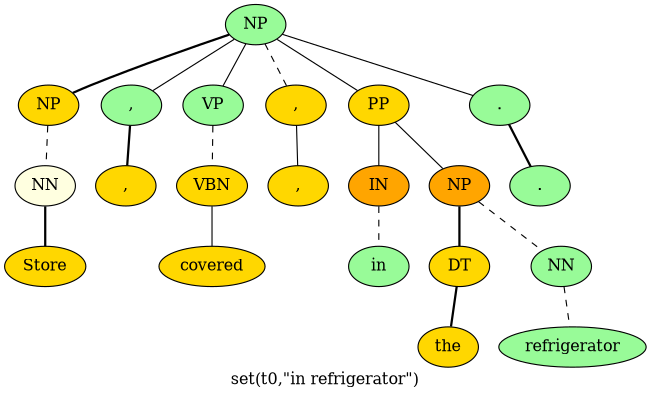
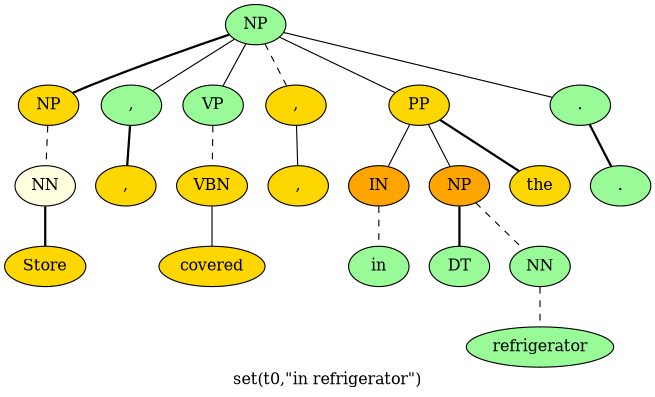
(459, 266) -> (459, 266)
(454, 307) -> (480, 146)
